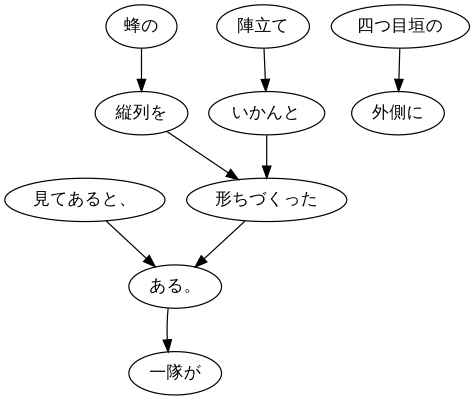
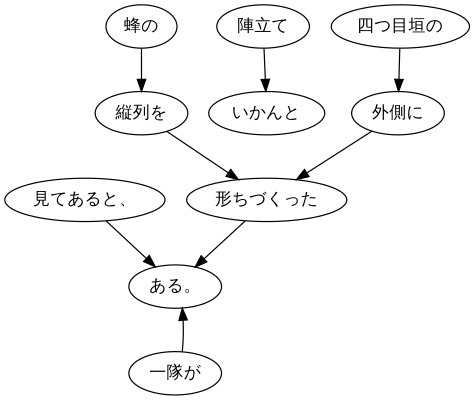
(267, 151) -> (339, 152)
(167, 324) -> (183, 336)
